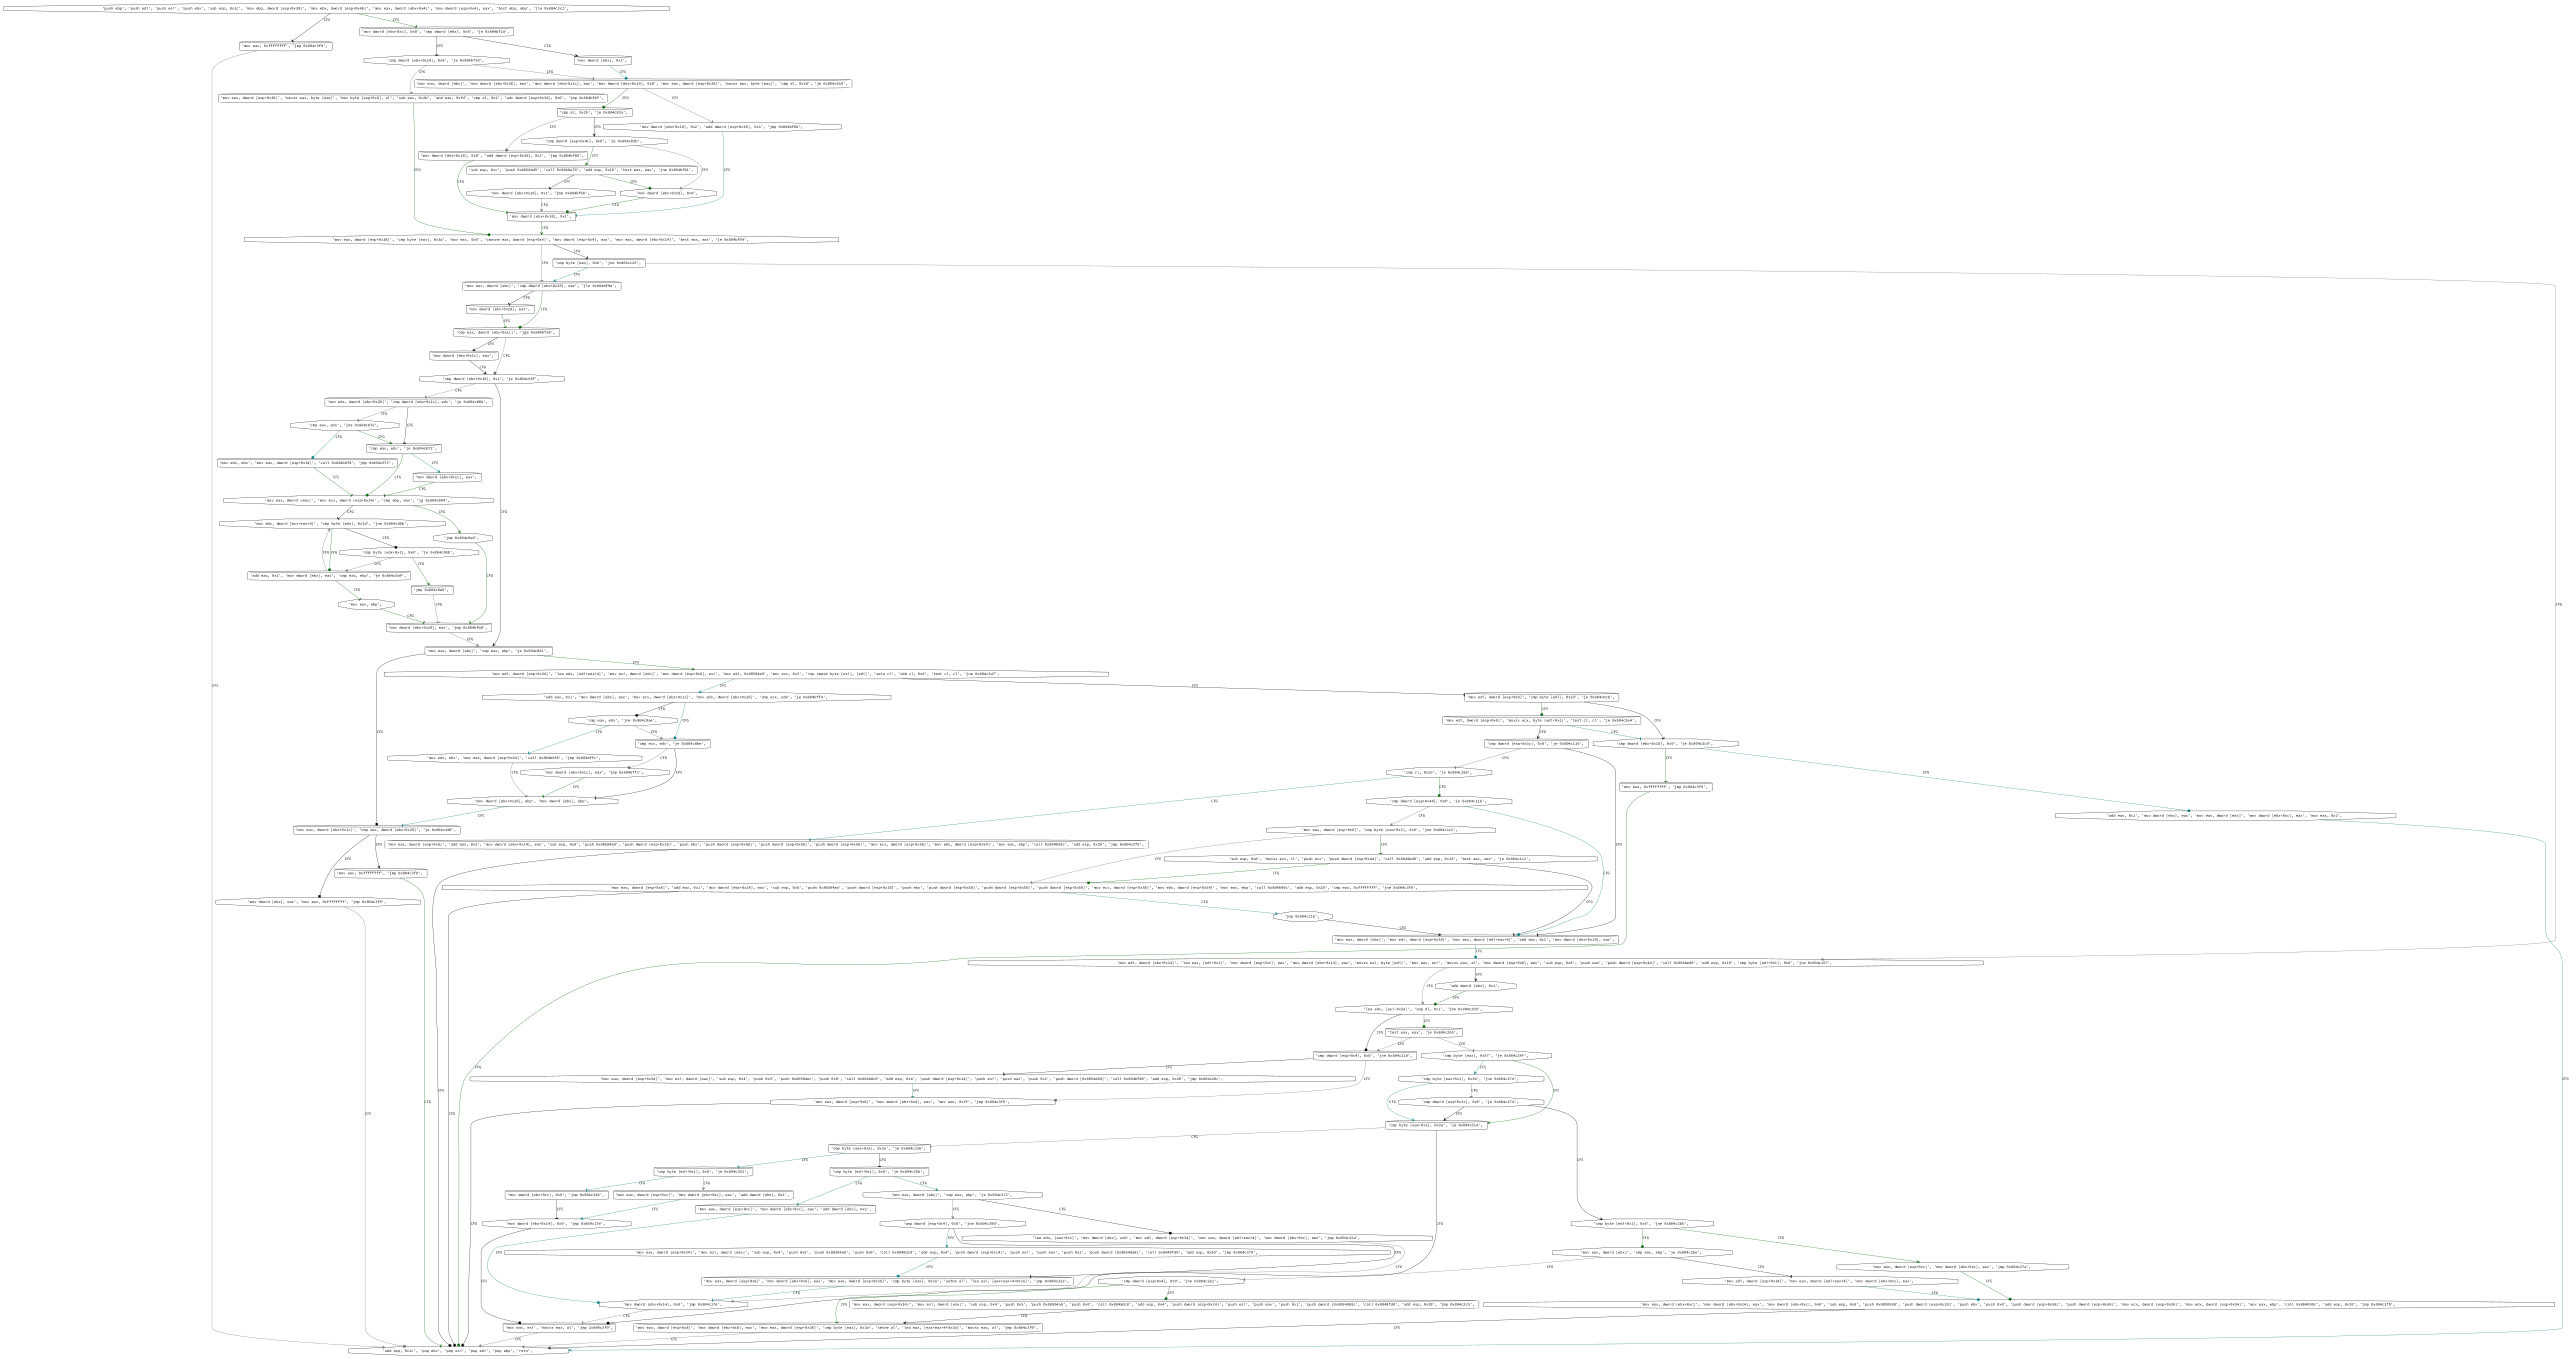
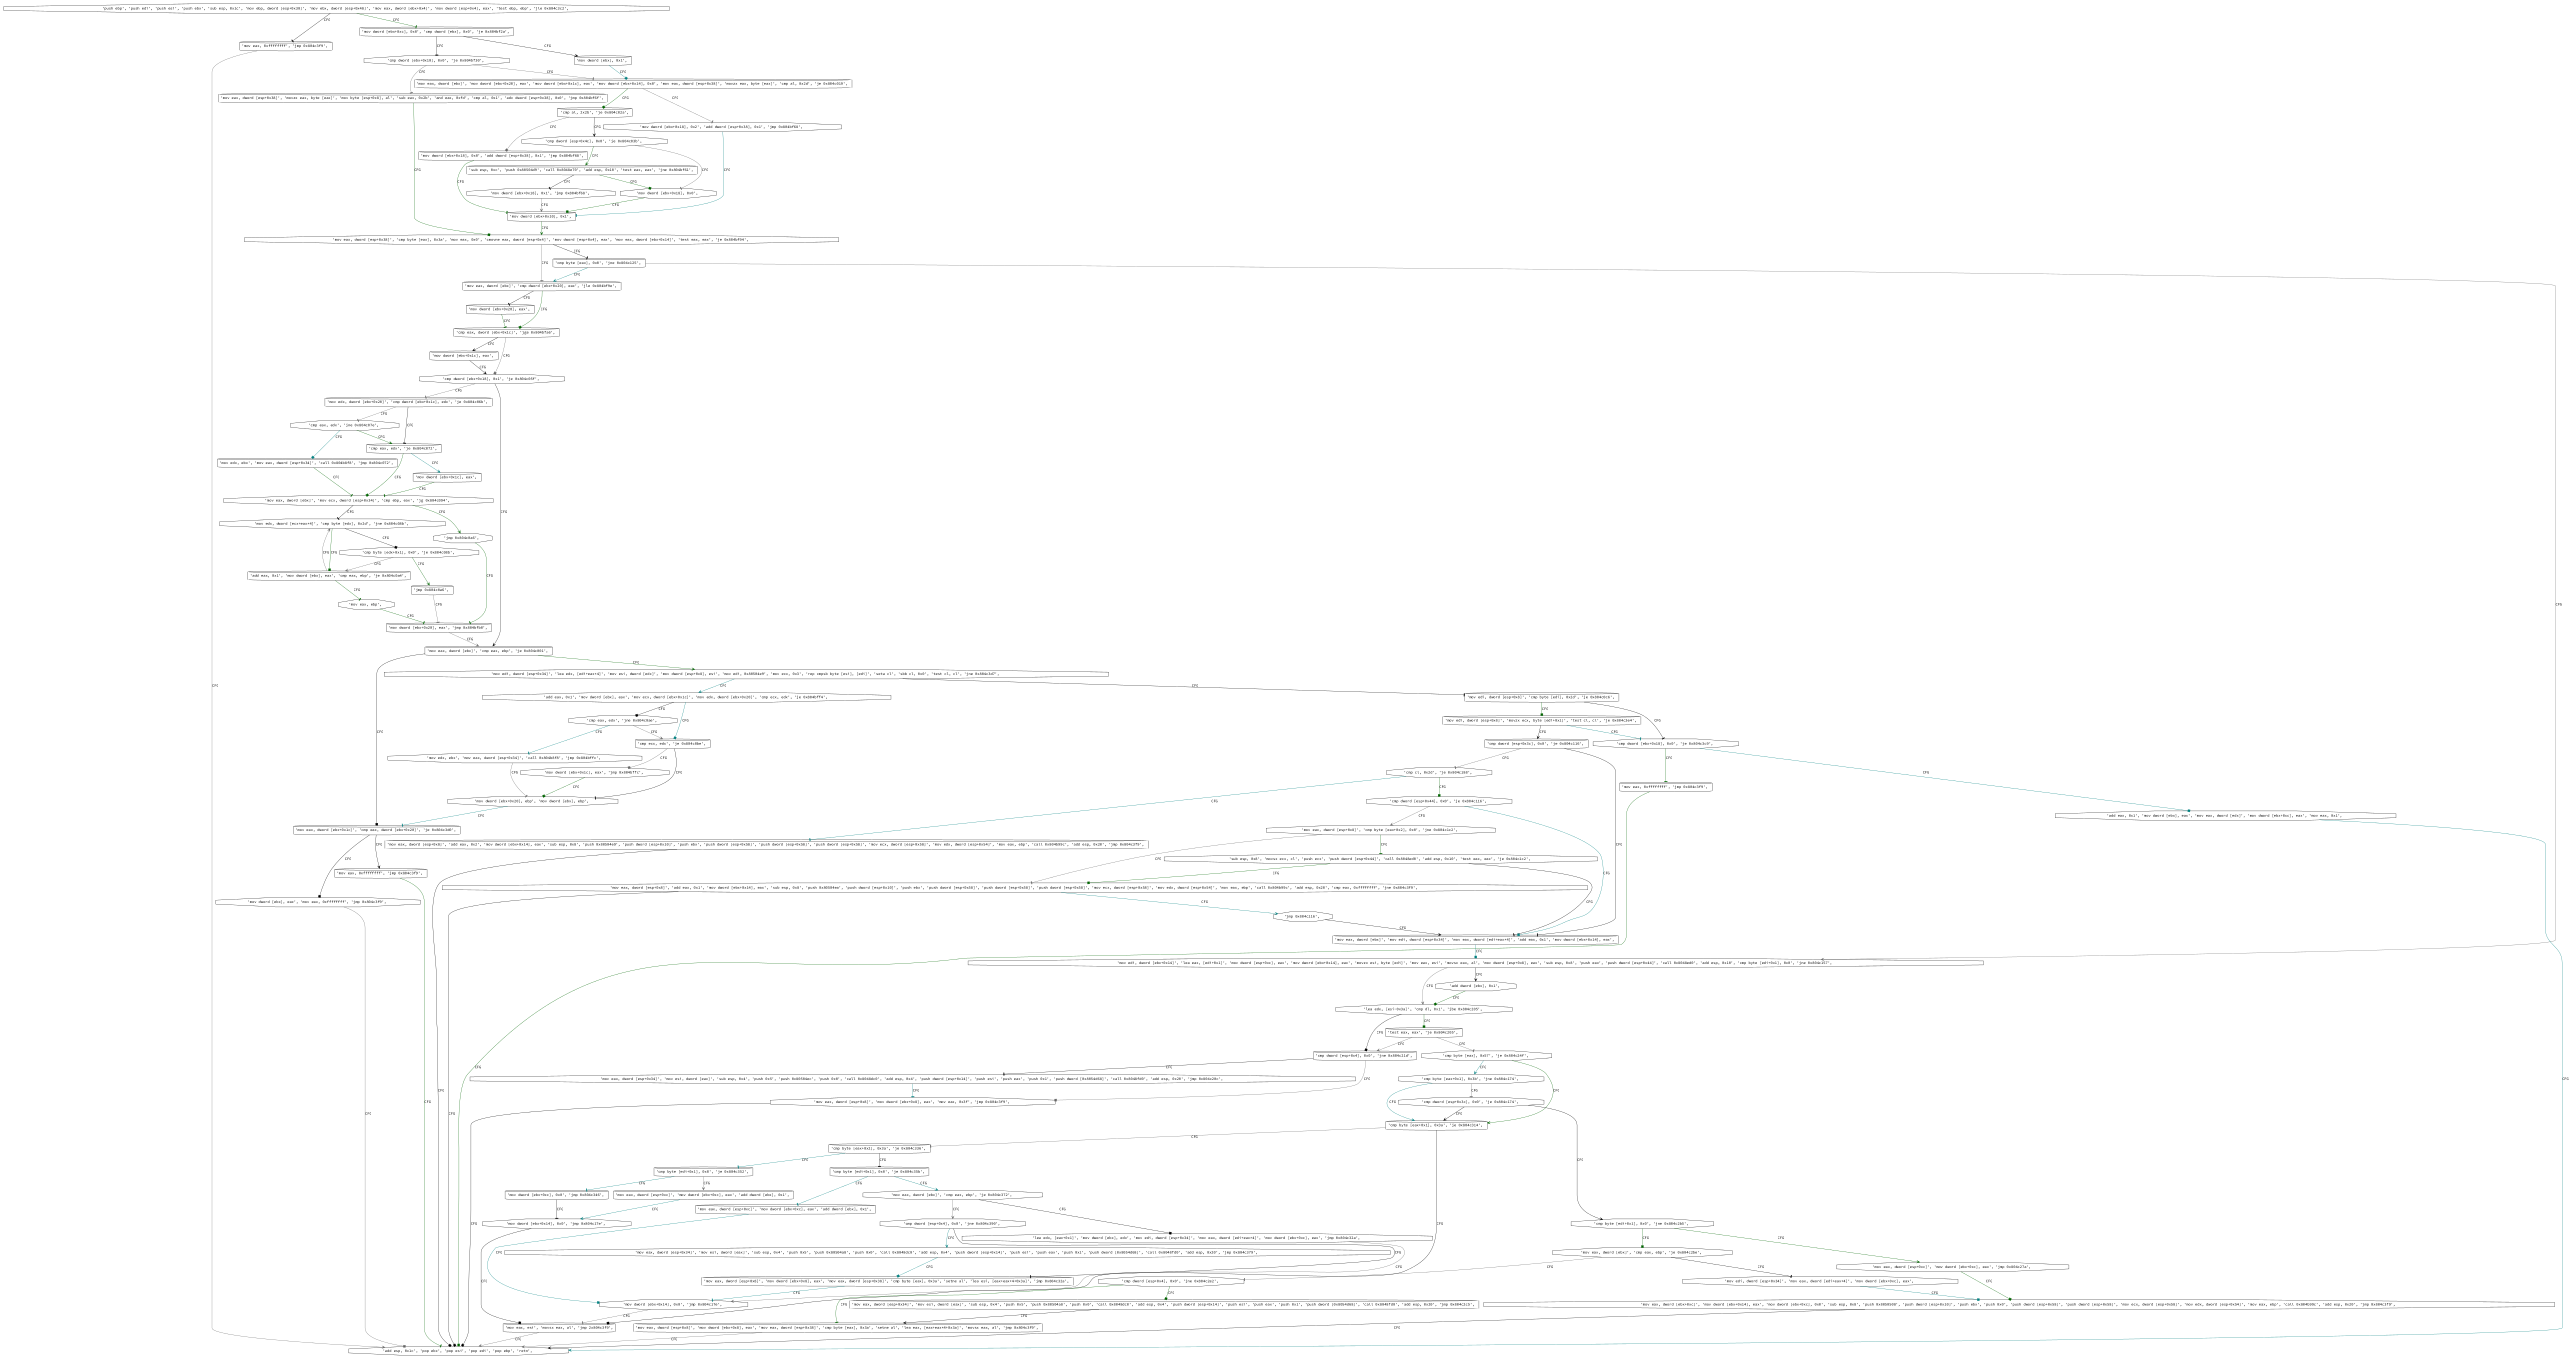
(595, 113) -> (595, 113)
(565, 786) -> (565, 786)
